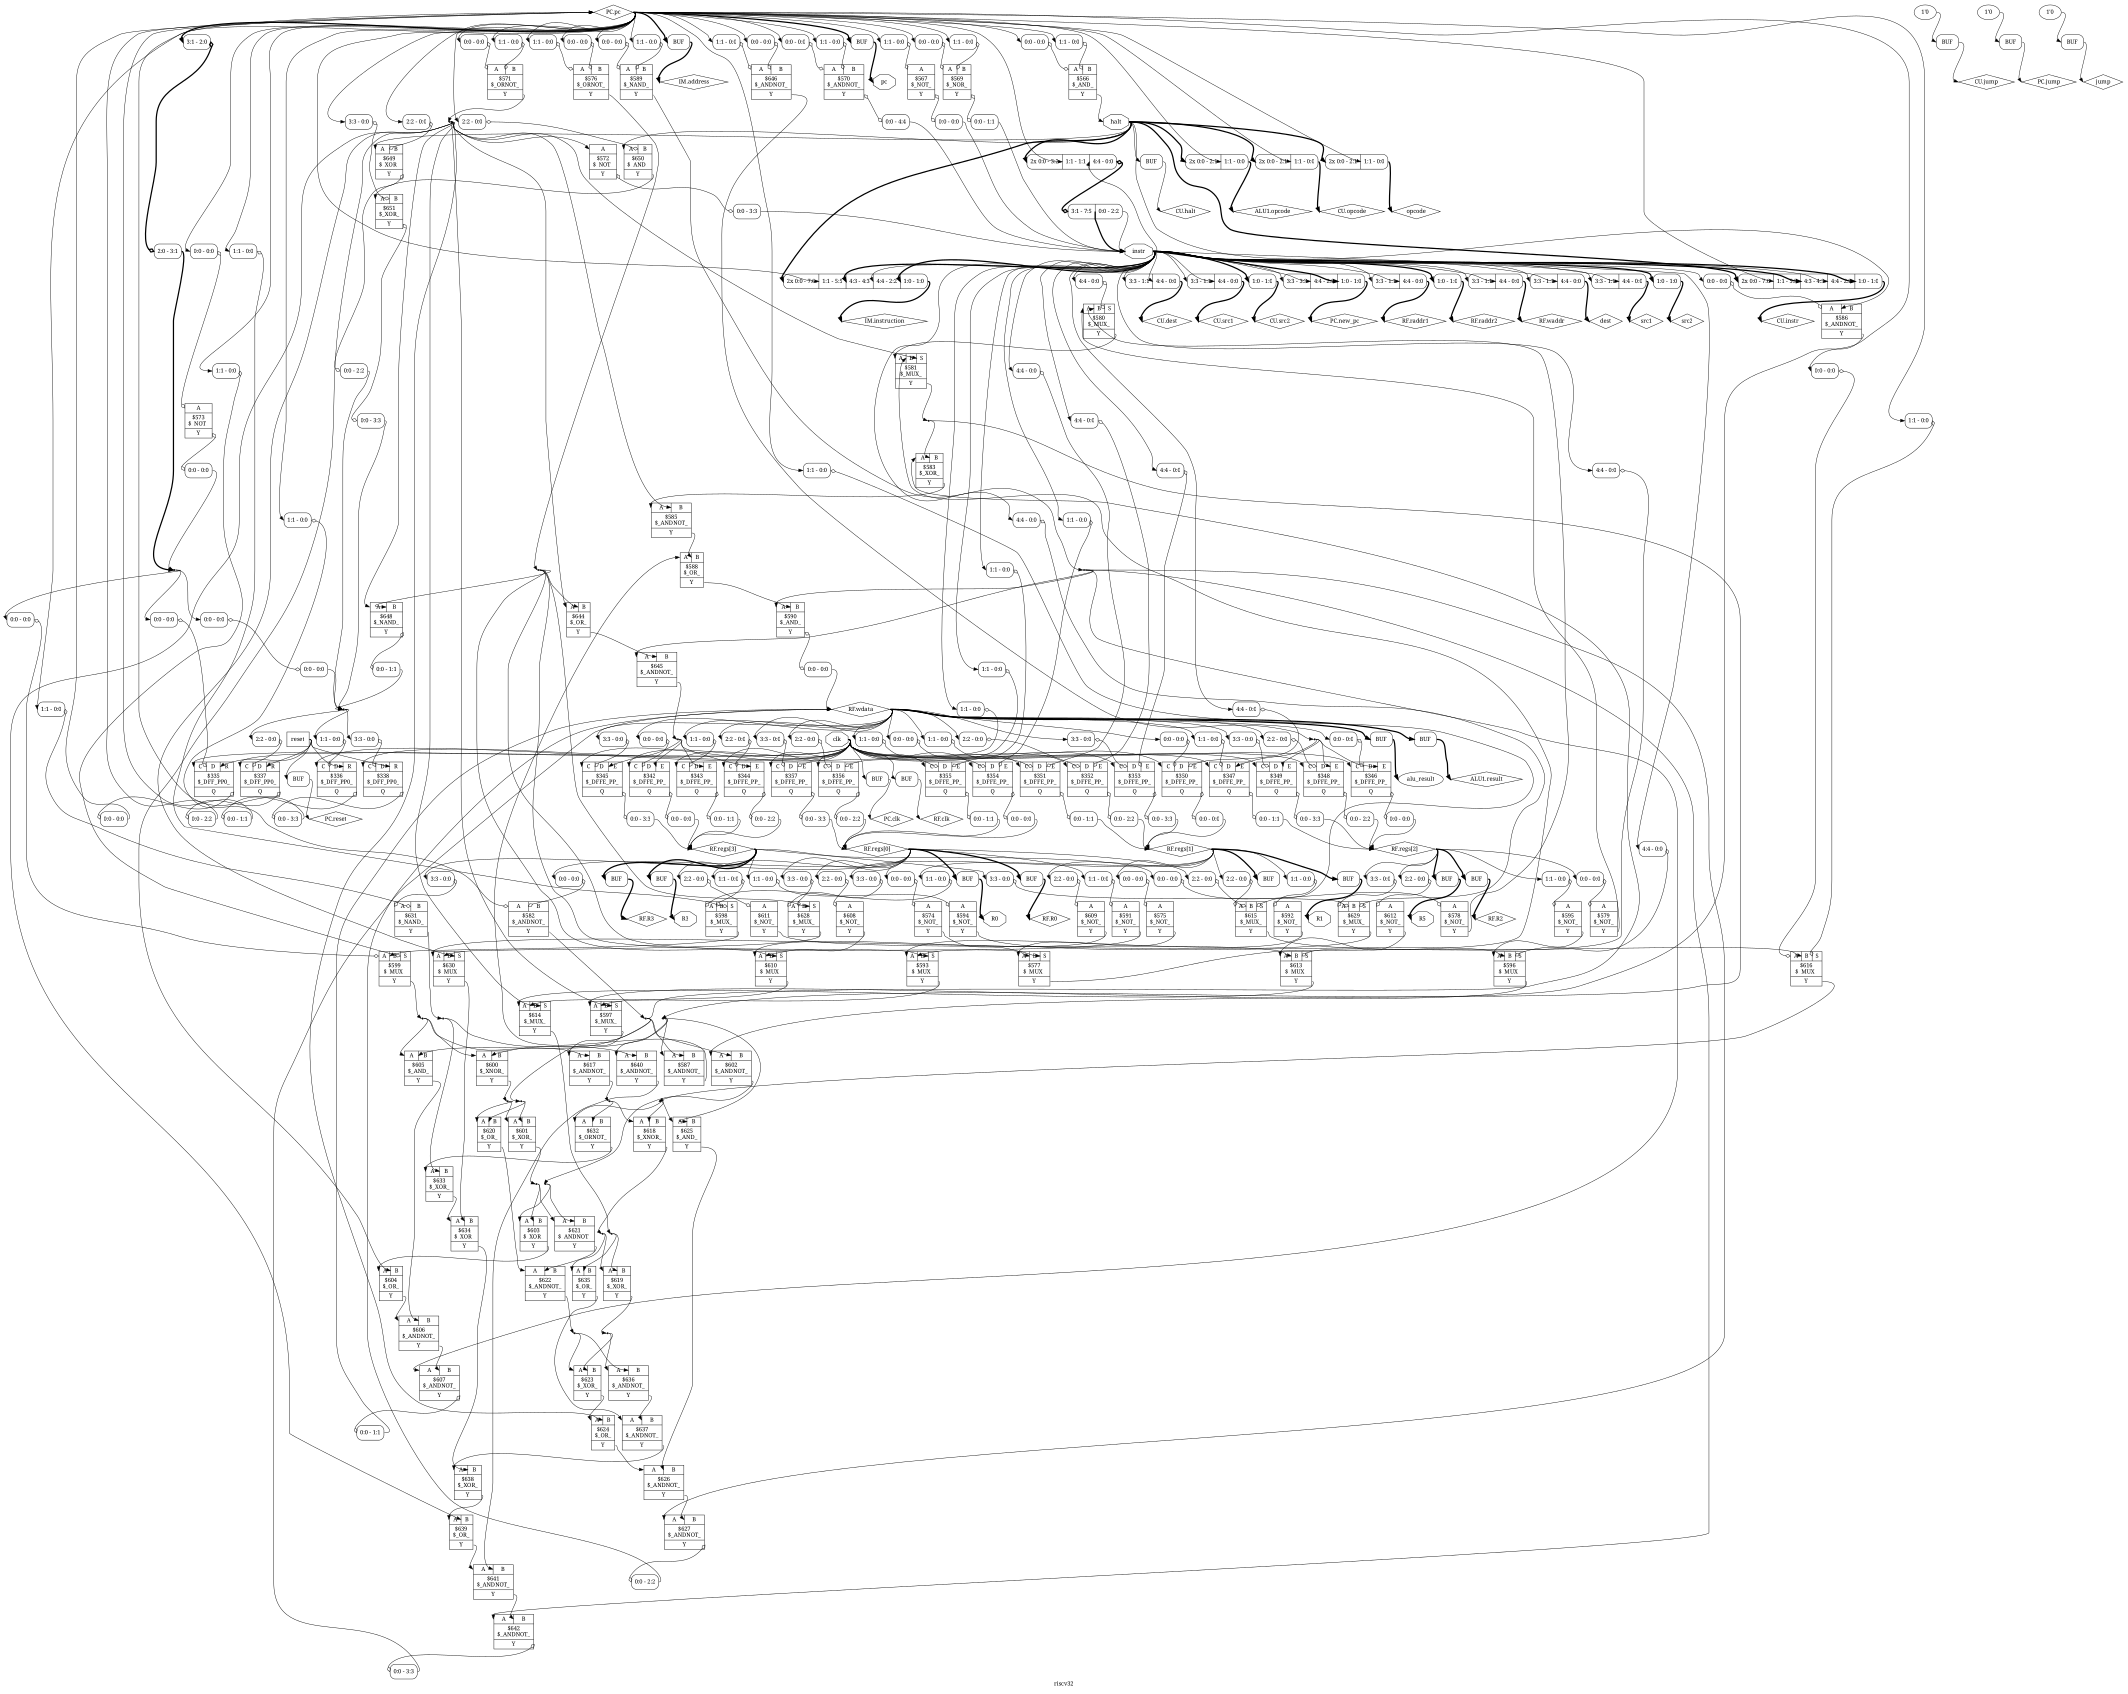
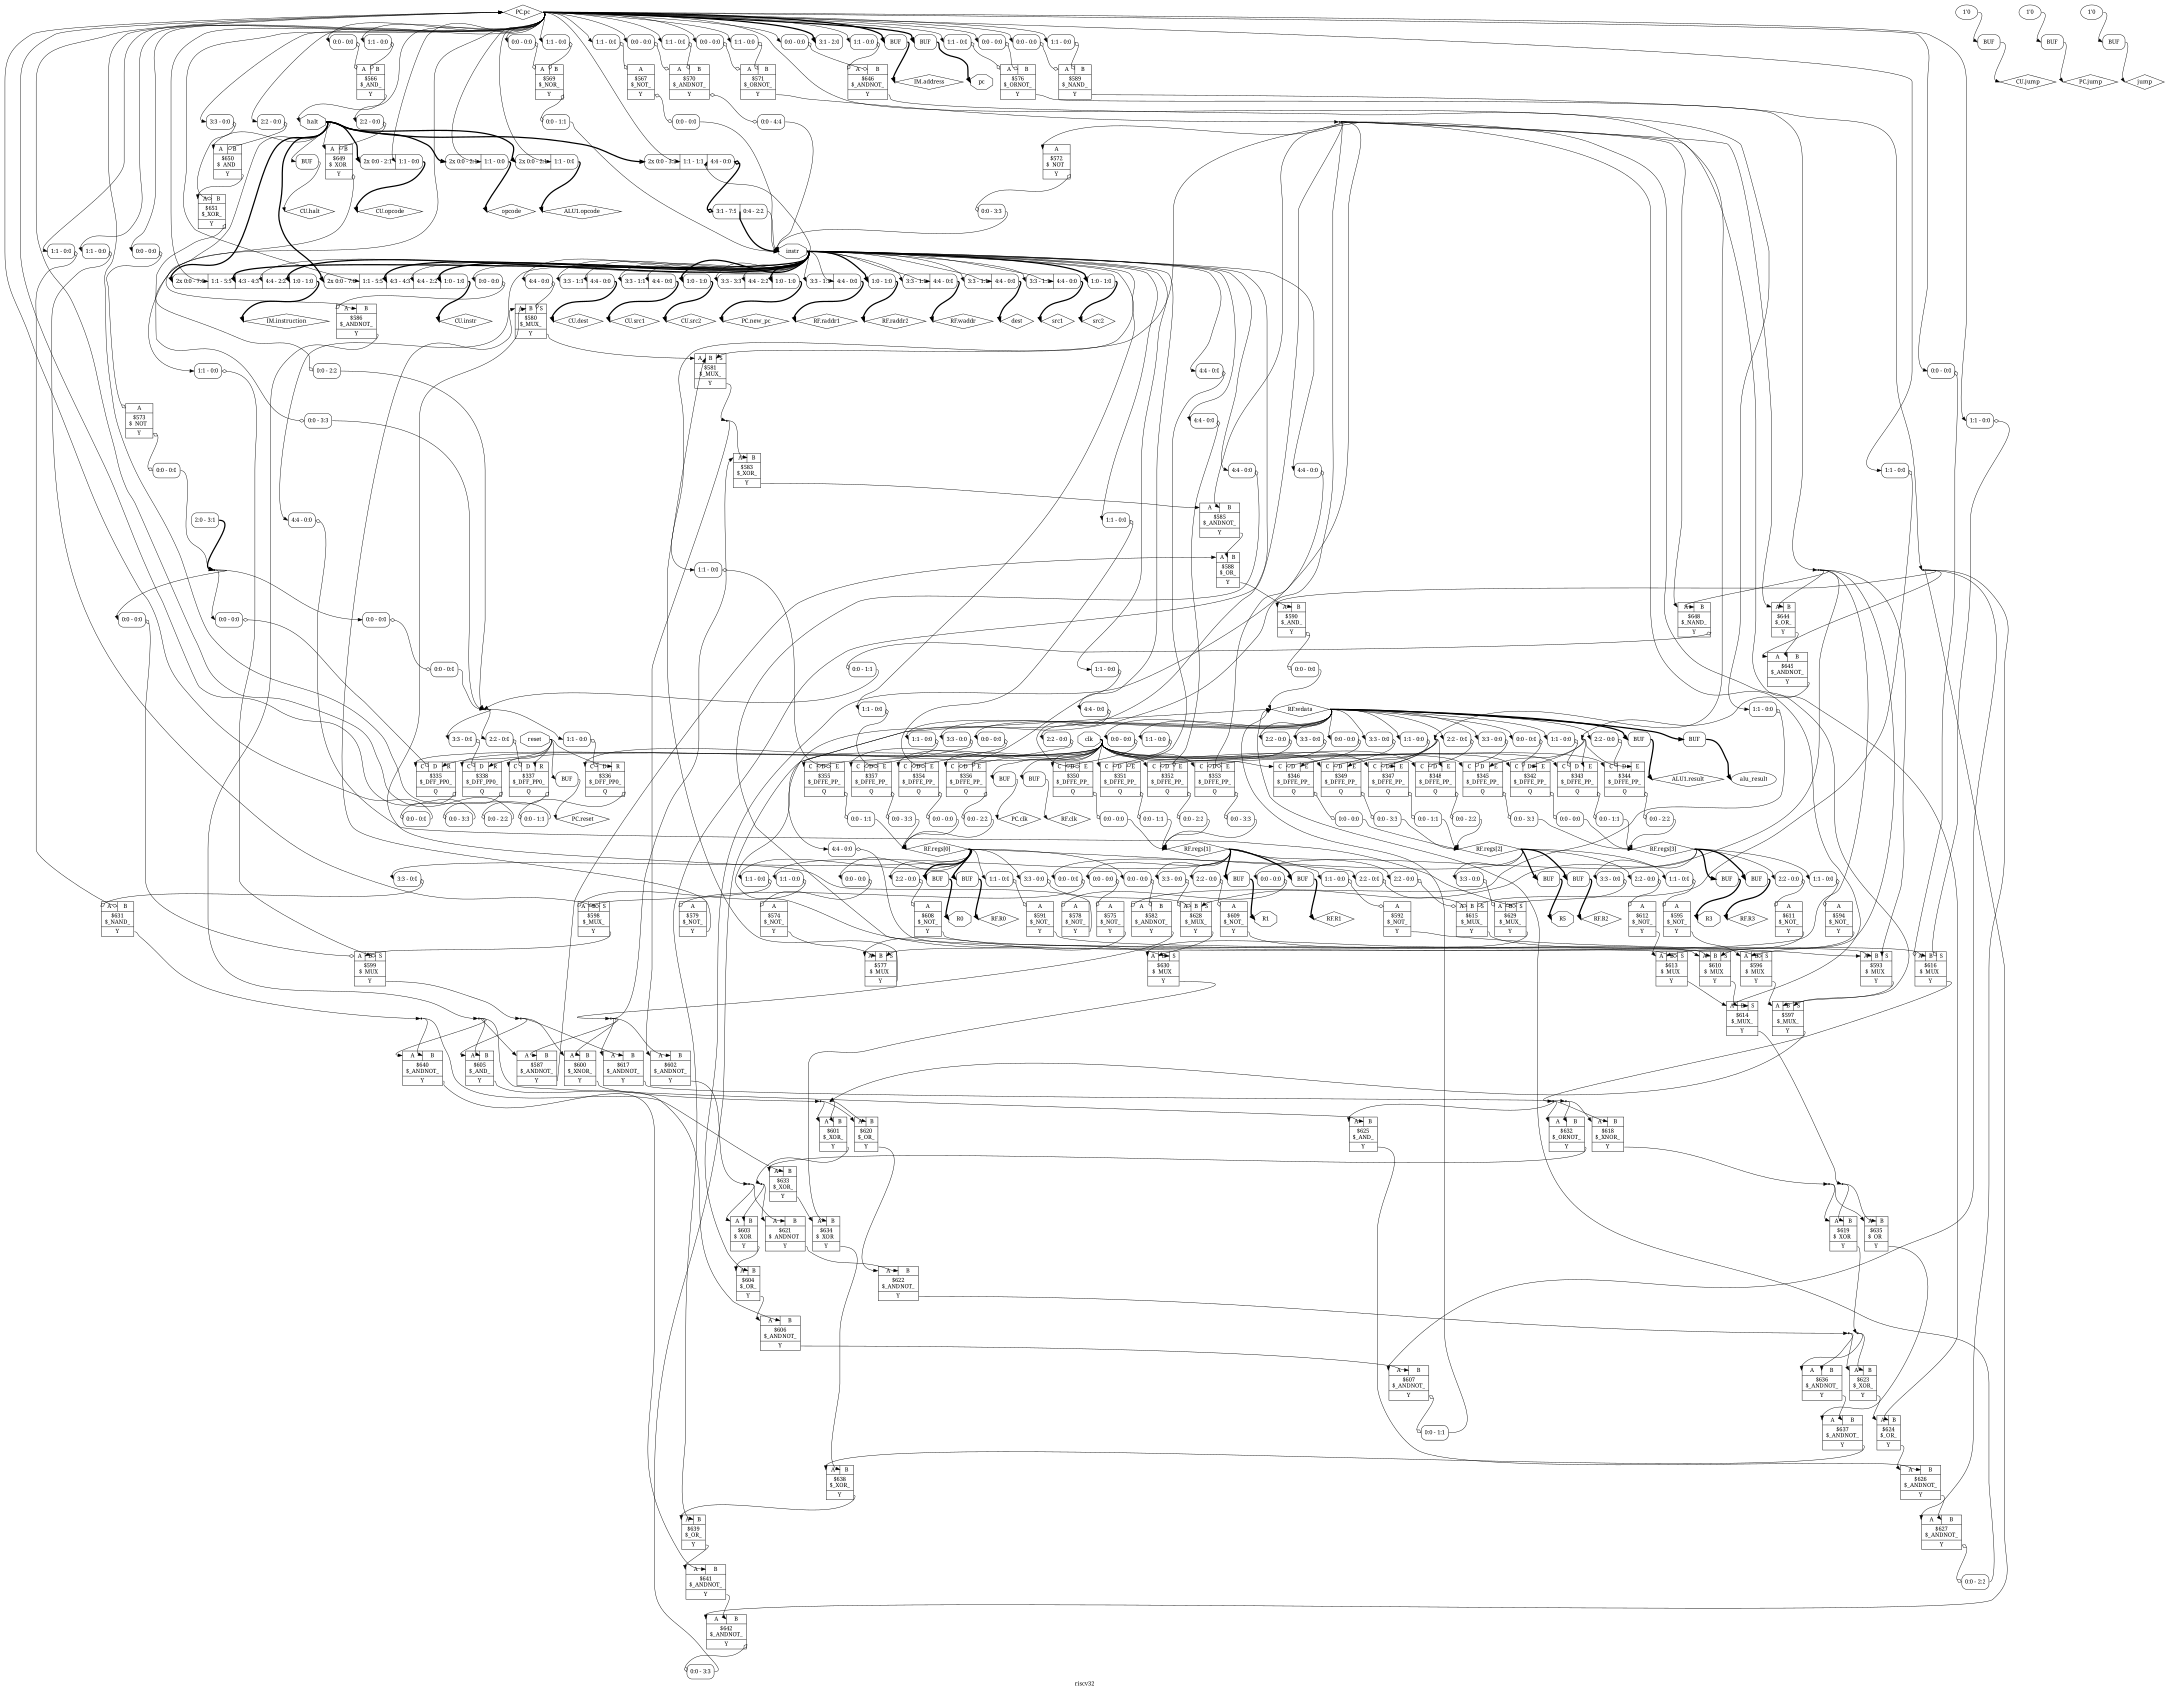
(156, 138) -> none
(1109, 211) -> (754, 211)
(298, 739) -> (535, 739)
none -> (1334, 919)
